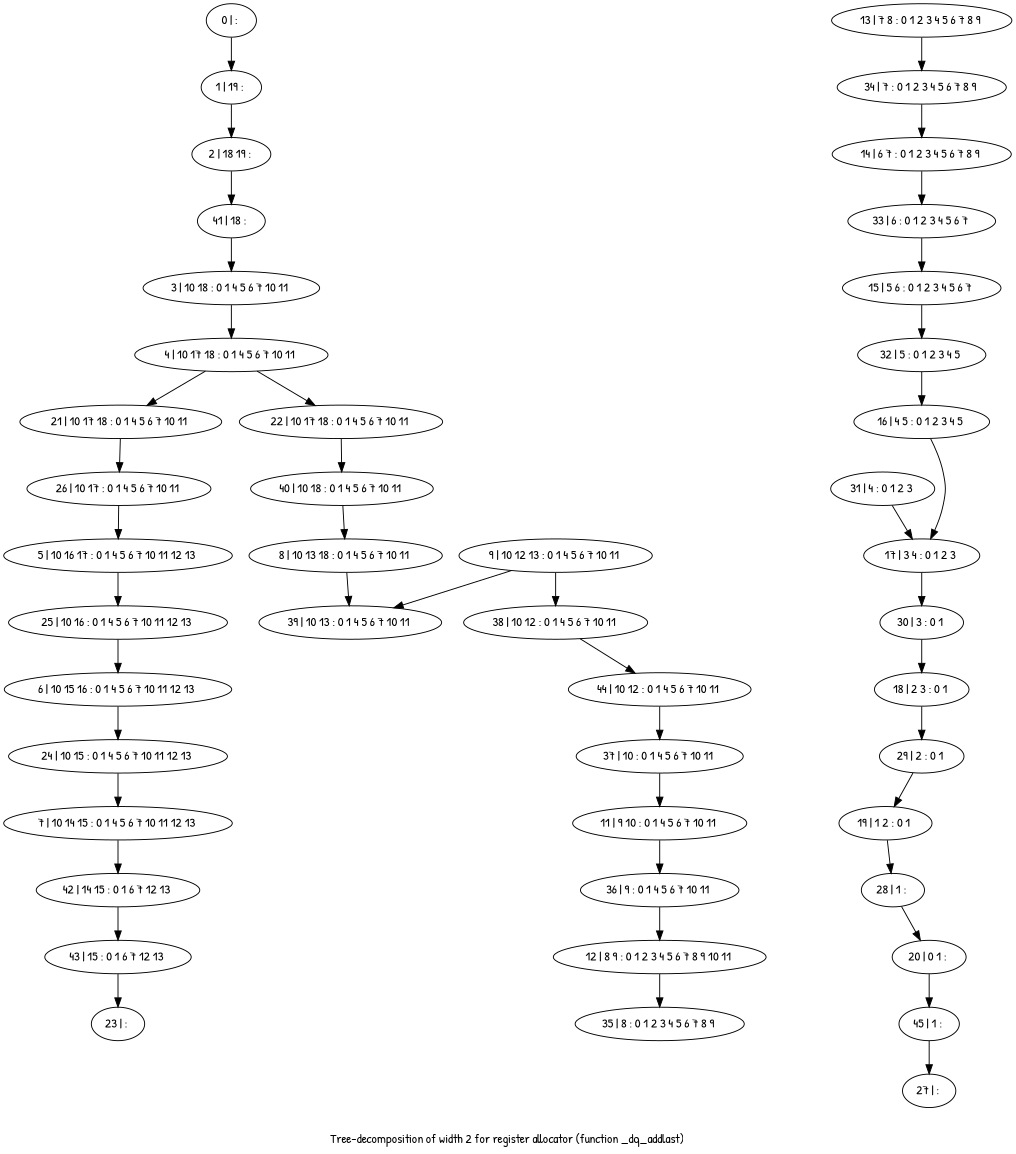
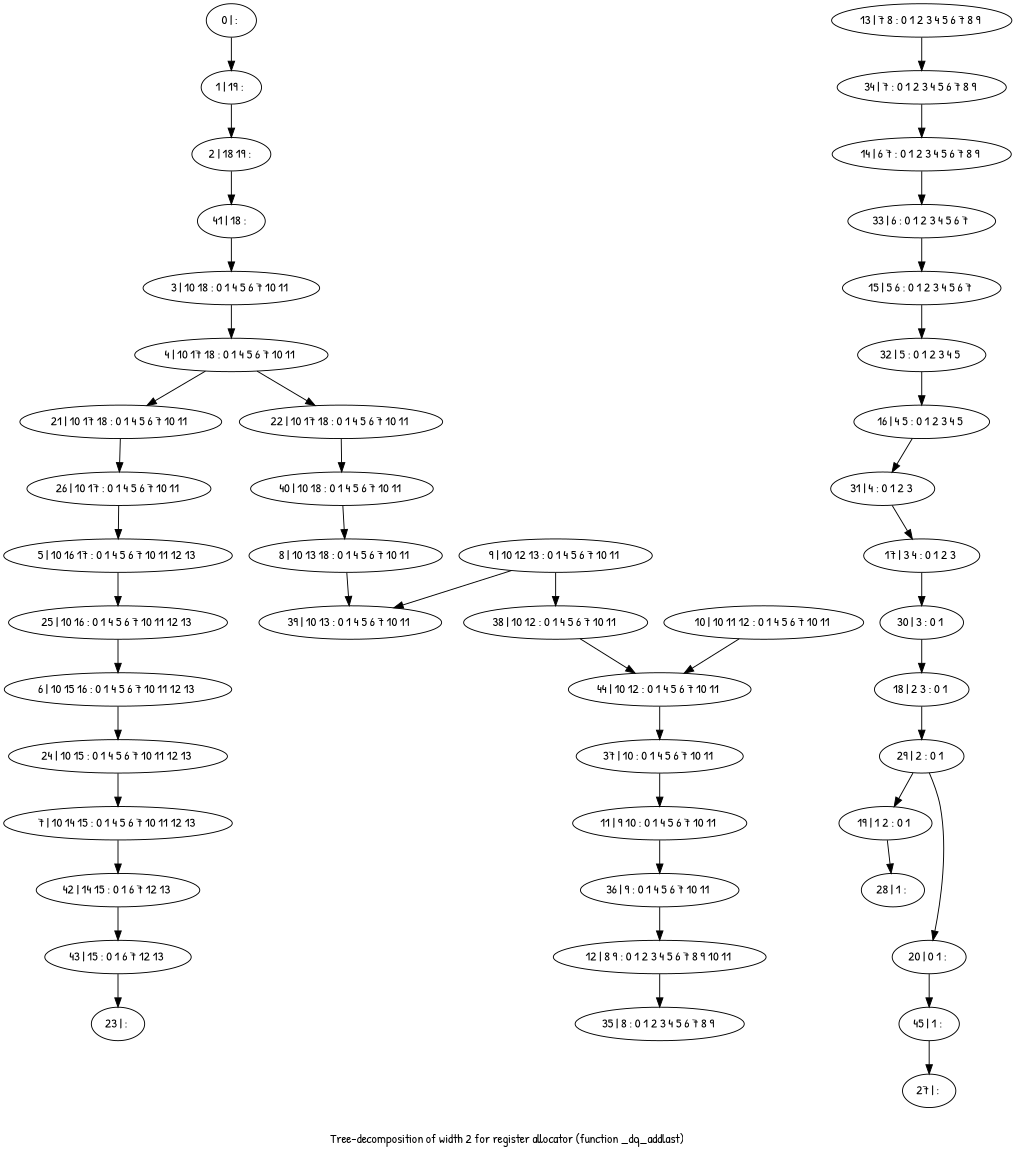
(945, 484) -> (905, 451)
none -> (764, 623)
(909, 919) -> (944, 851)
